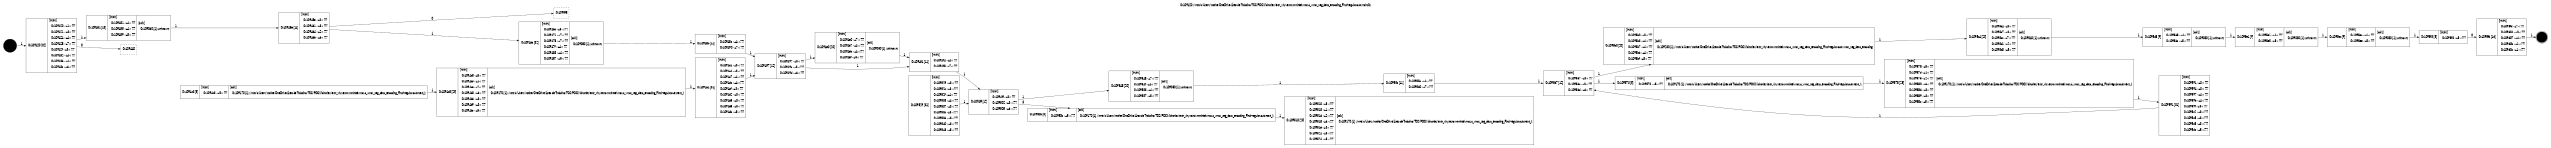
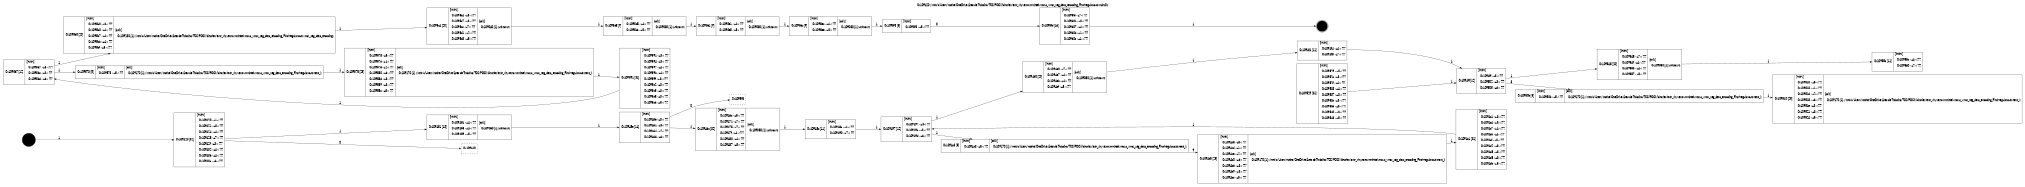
(857, 69) -> (951, 137)
(1488, 83) -> none
(432, 91) -> (1193, 151)
